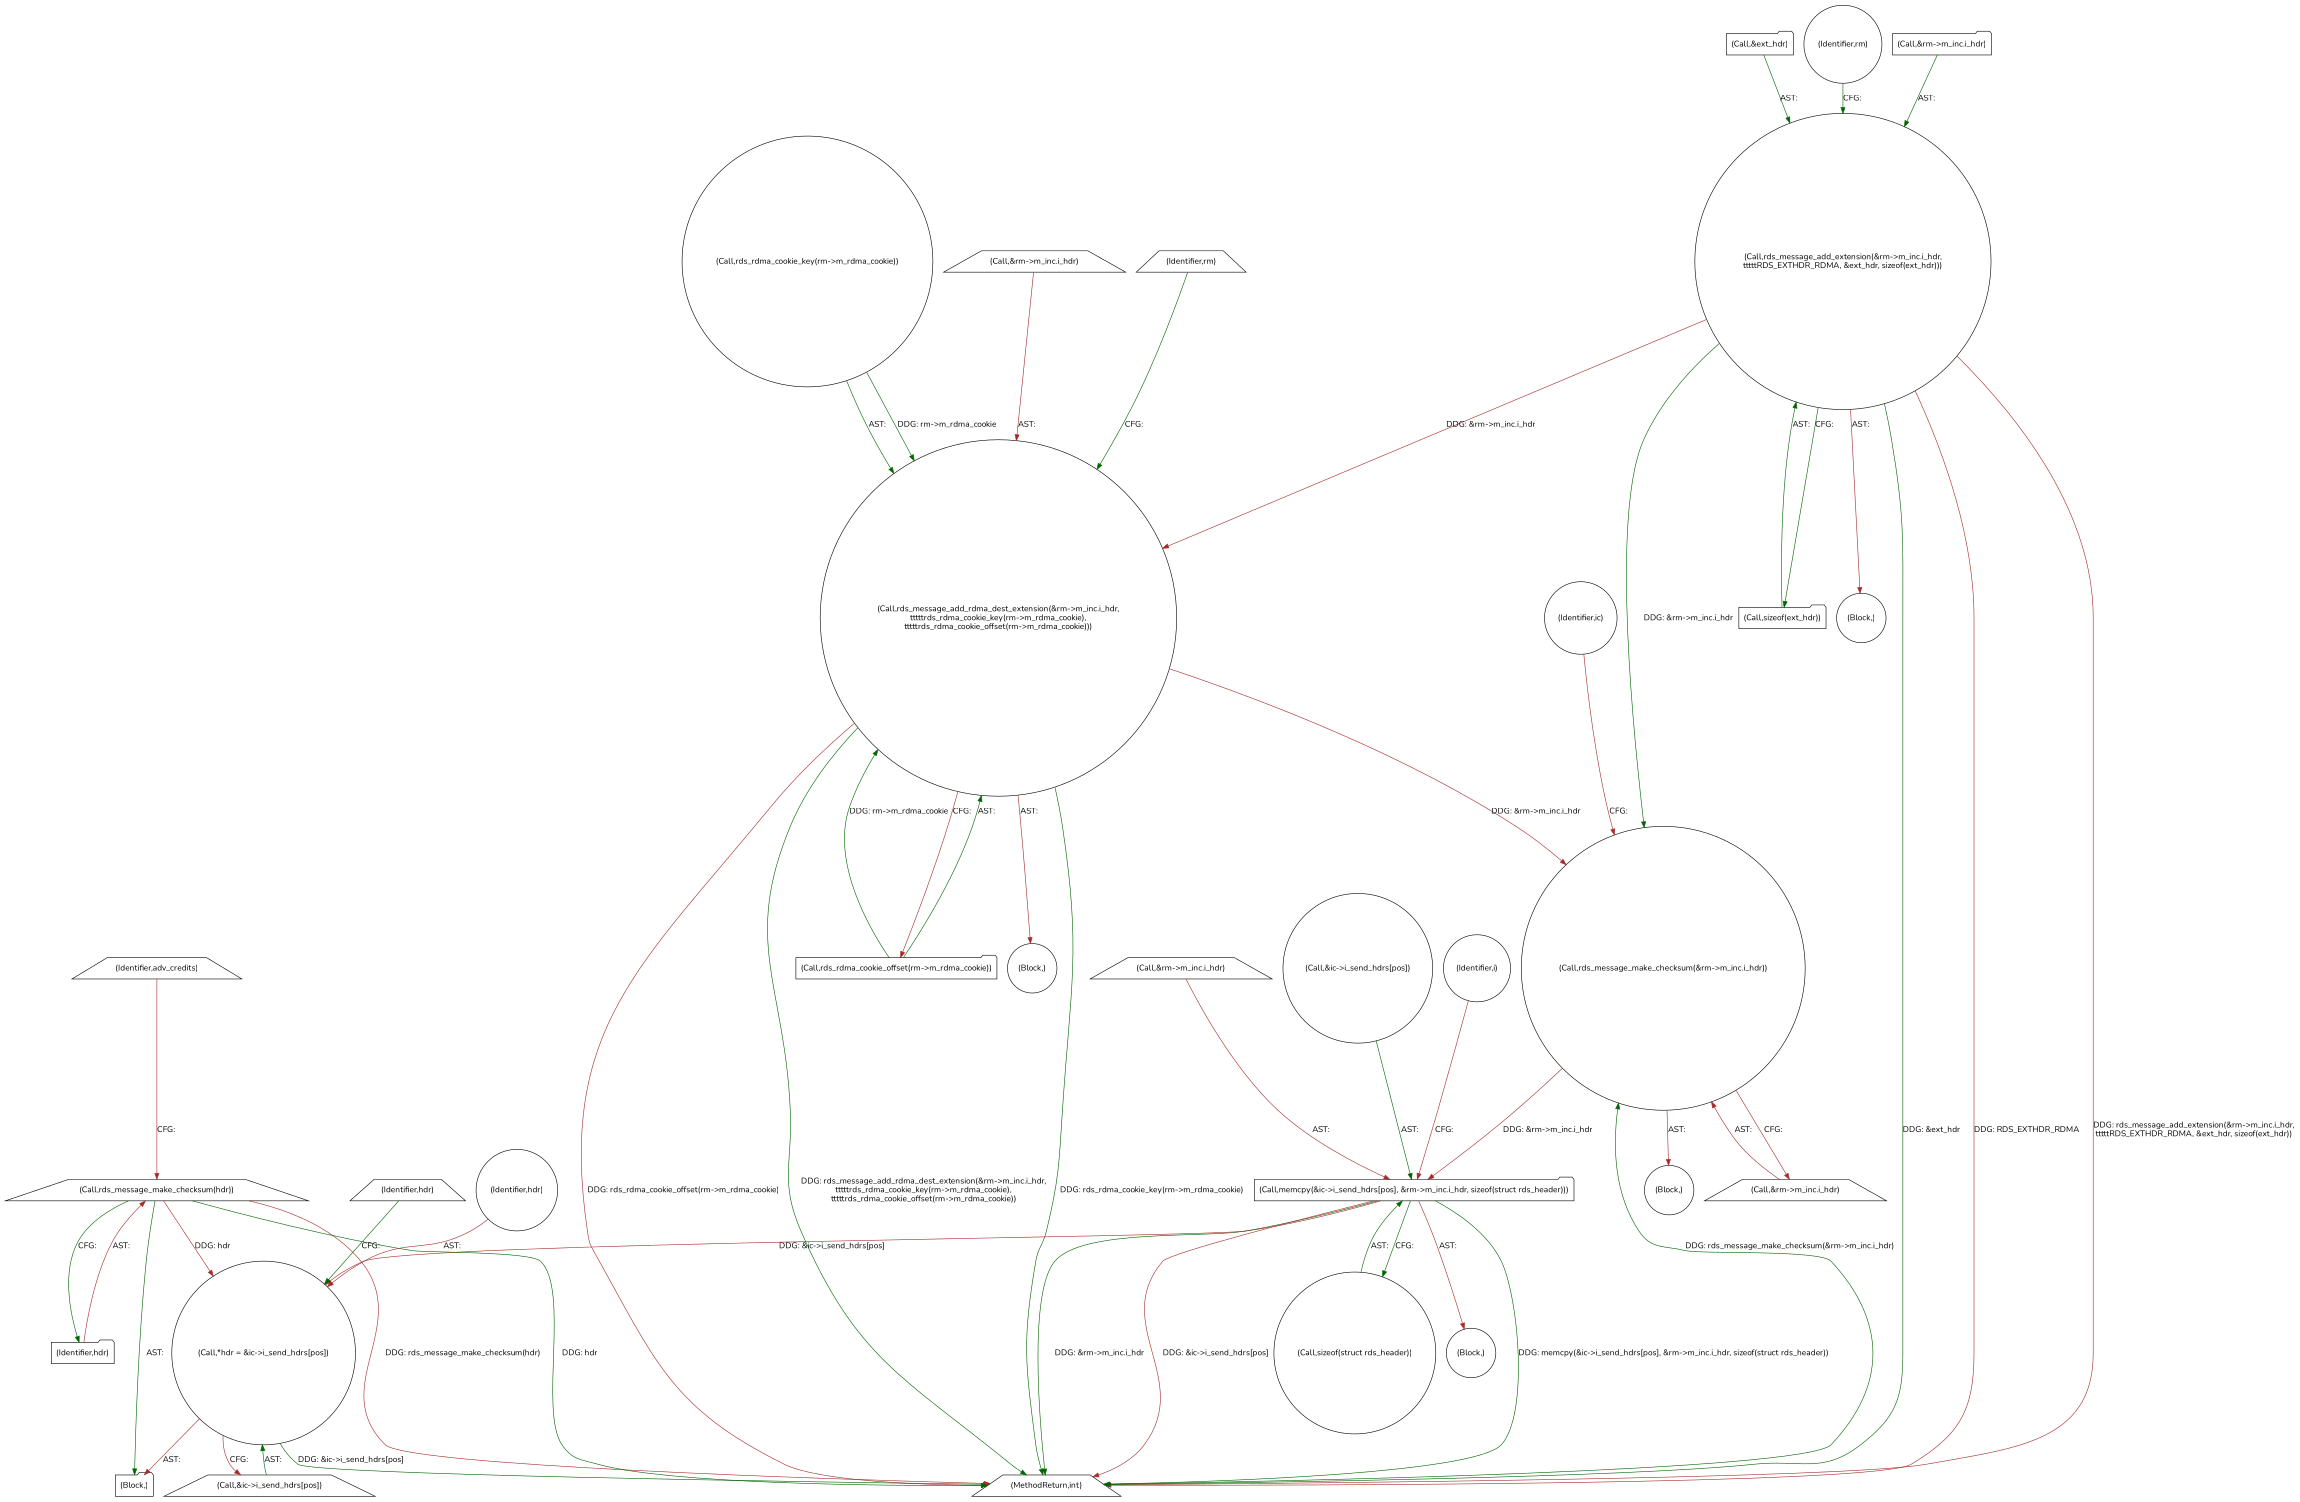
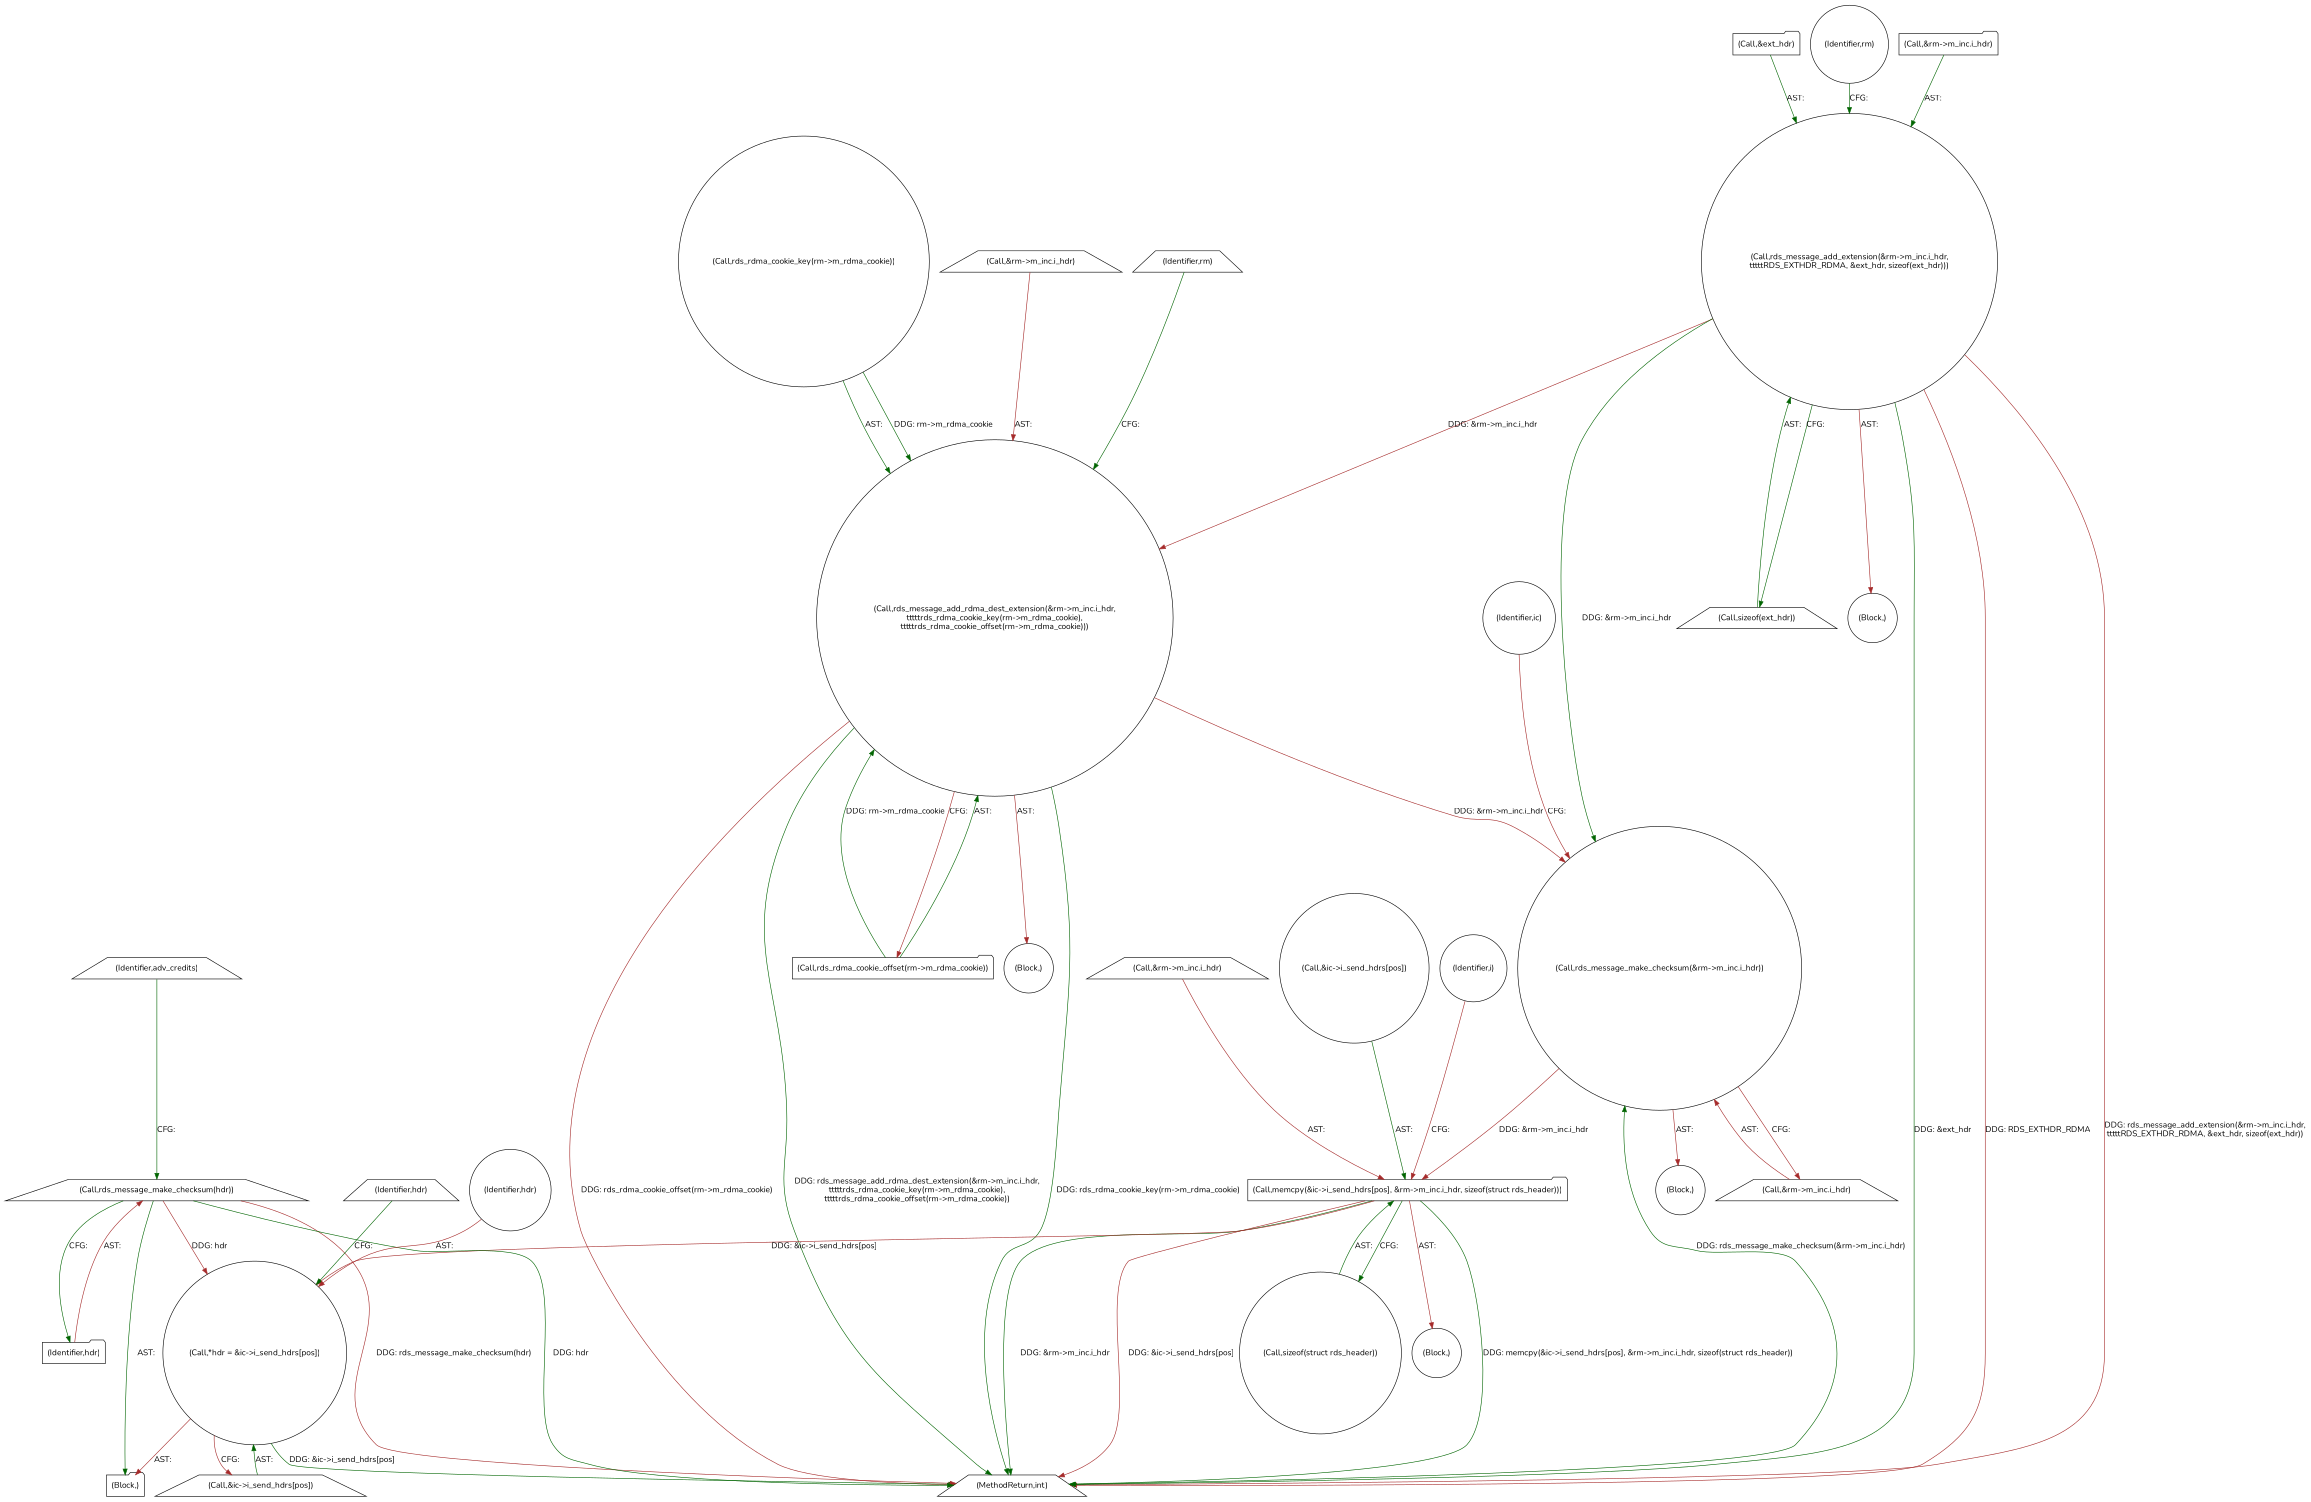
(1782, 618) -> (1757, 618)
(157, 1076) -> (157, 1076)
